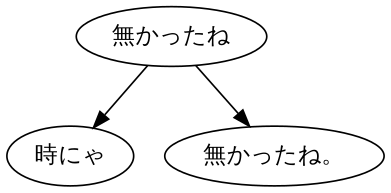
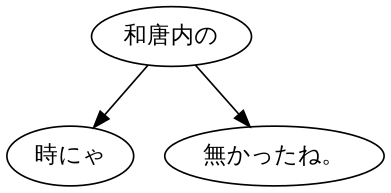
(172, 37) -> (172, 37)
